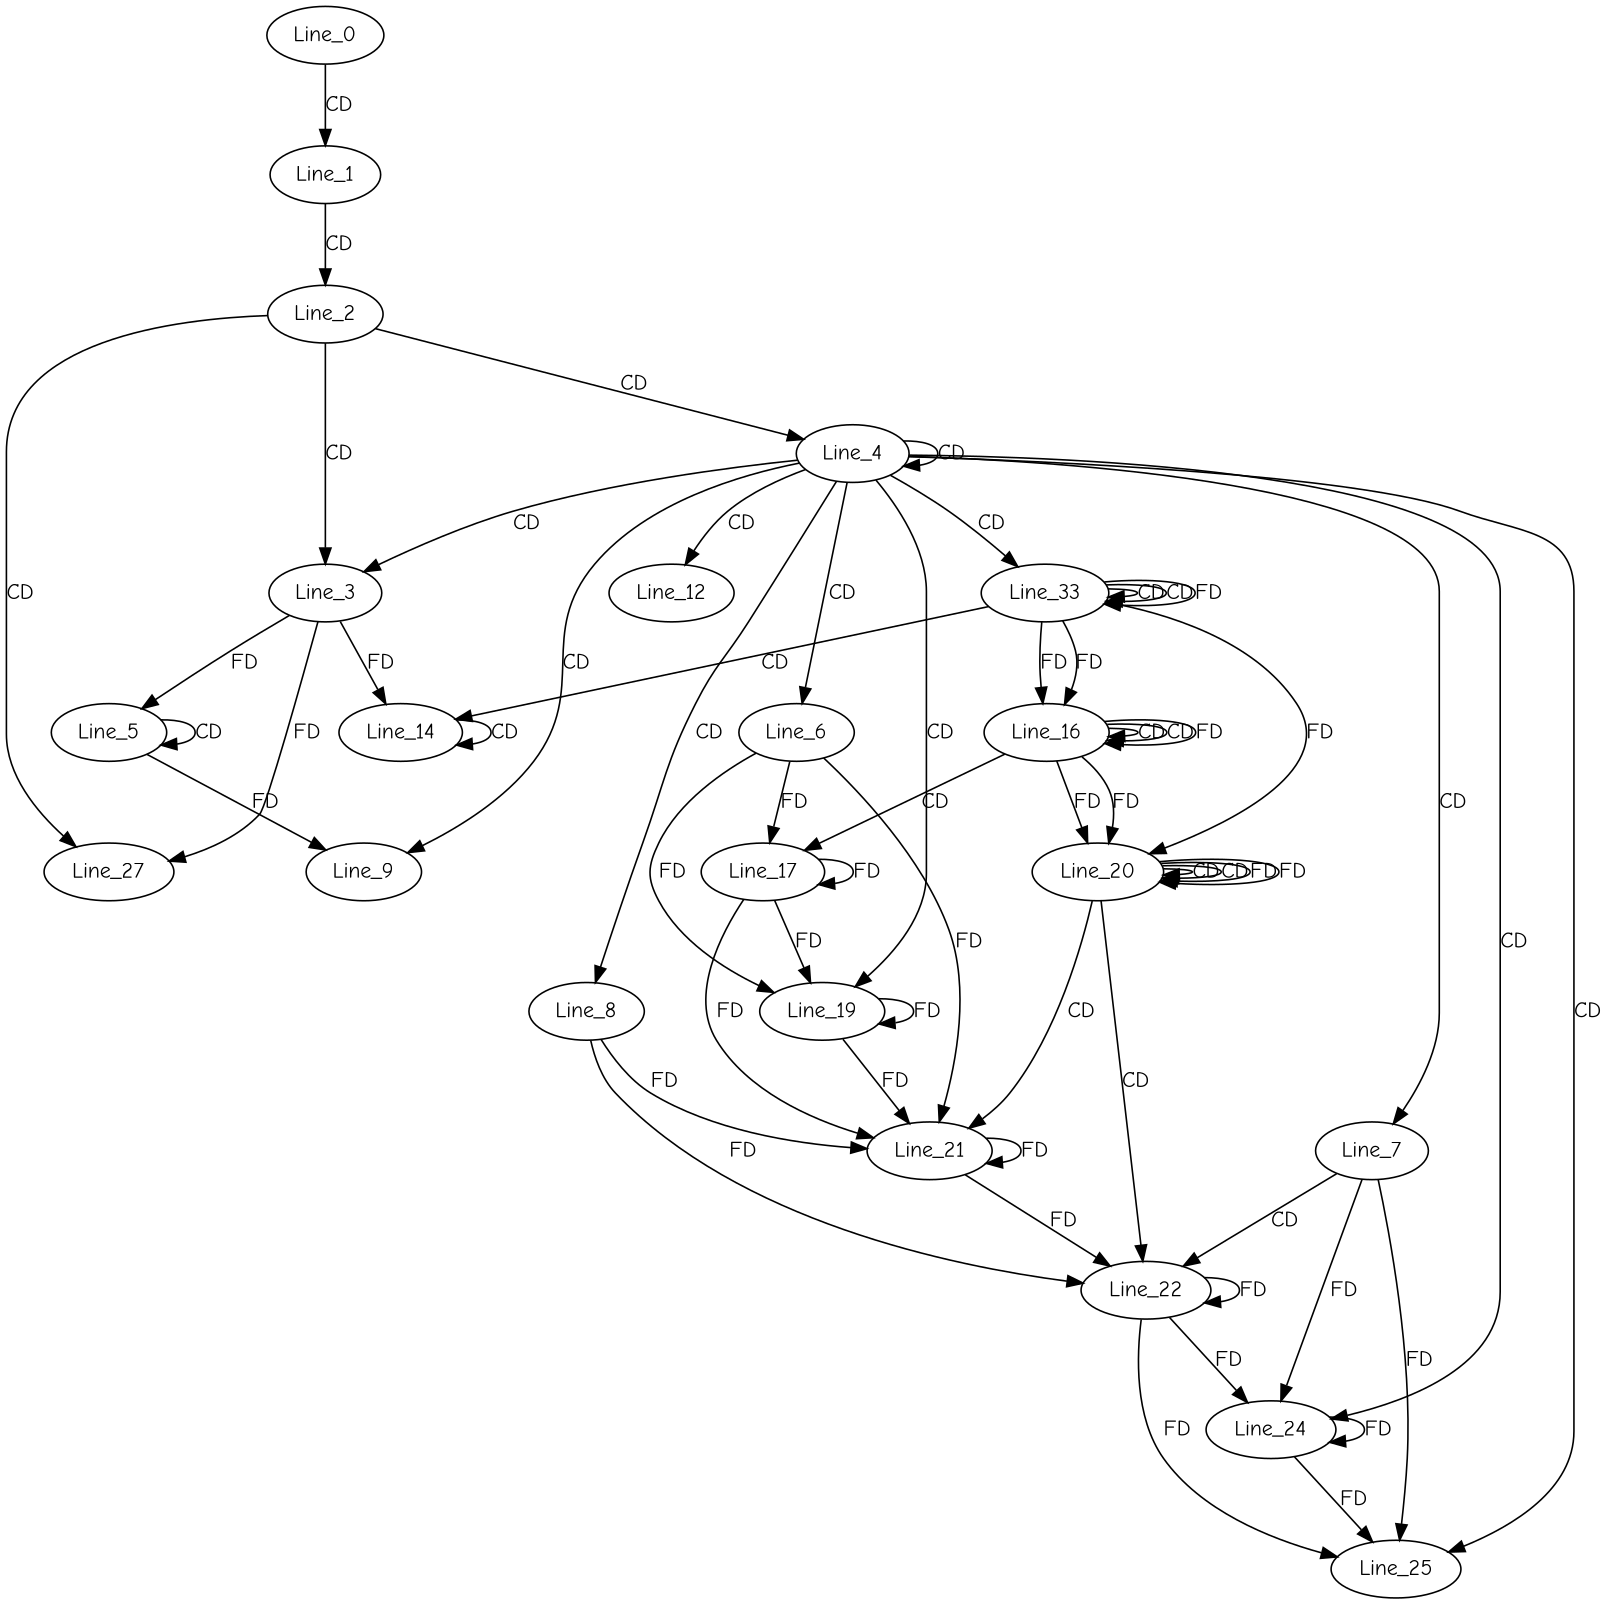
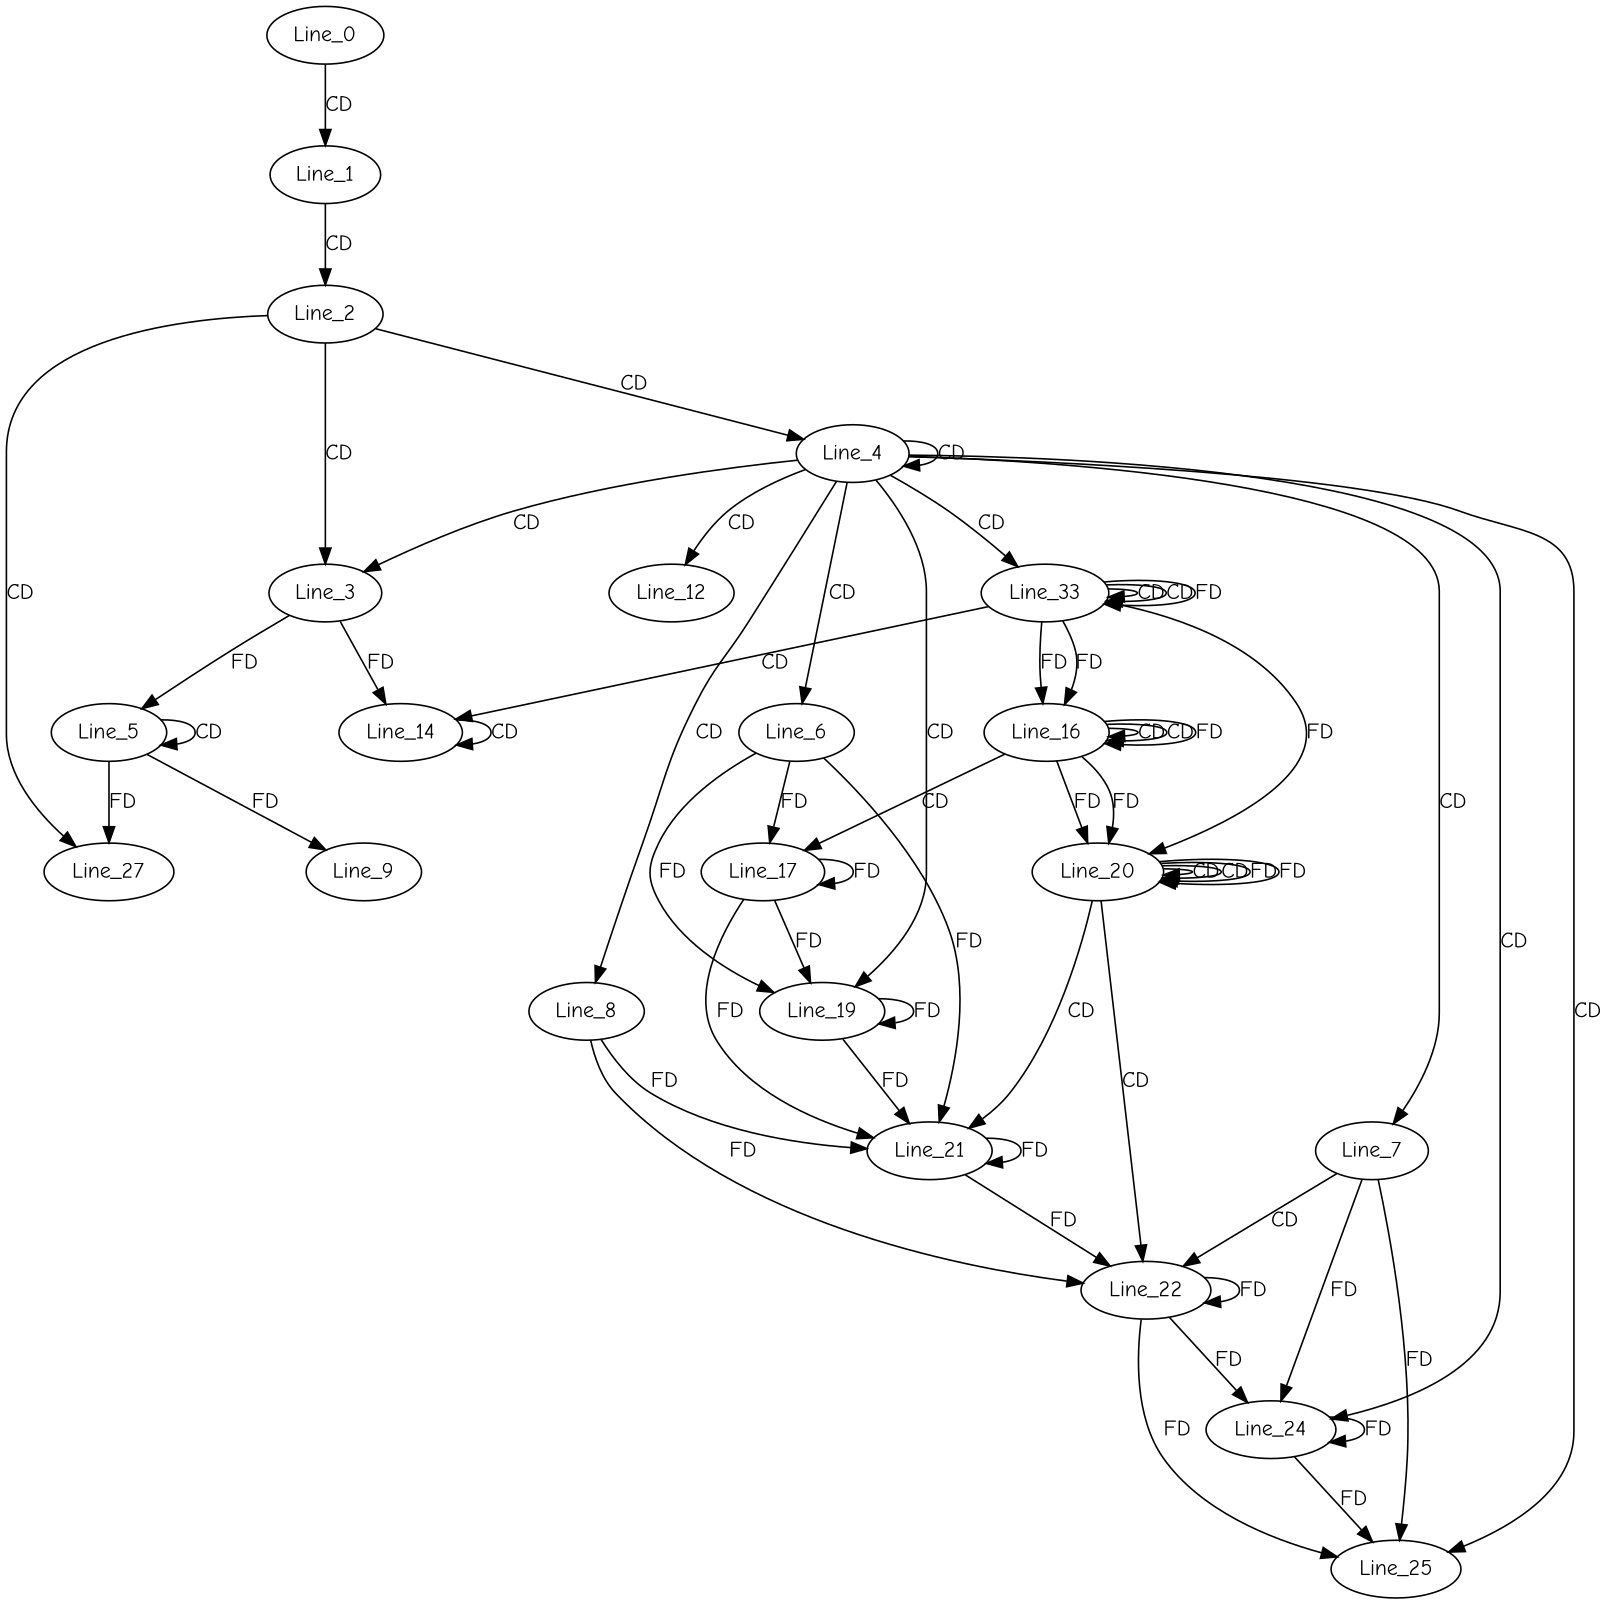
(568, 617) -> none
(278, 760) -> (109, 794)
